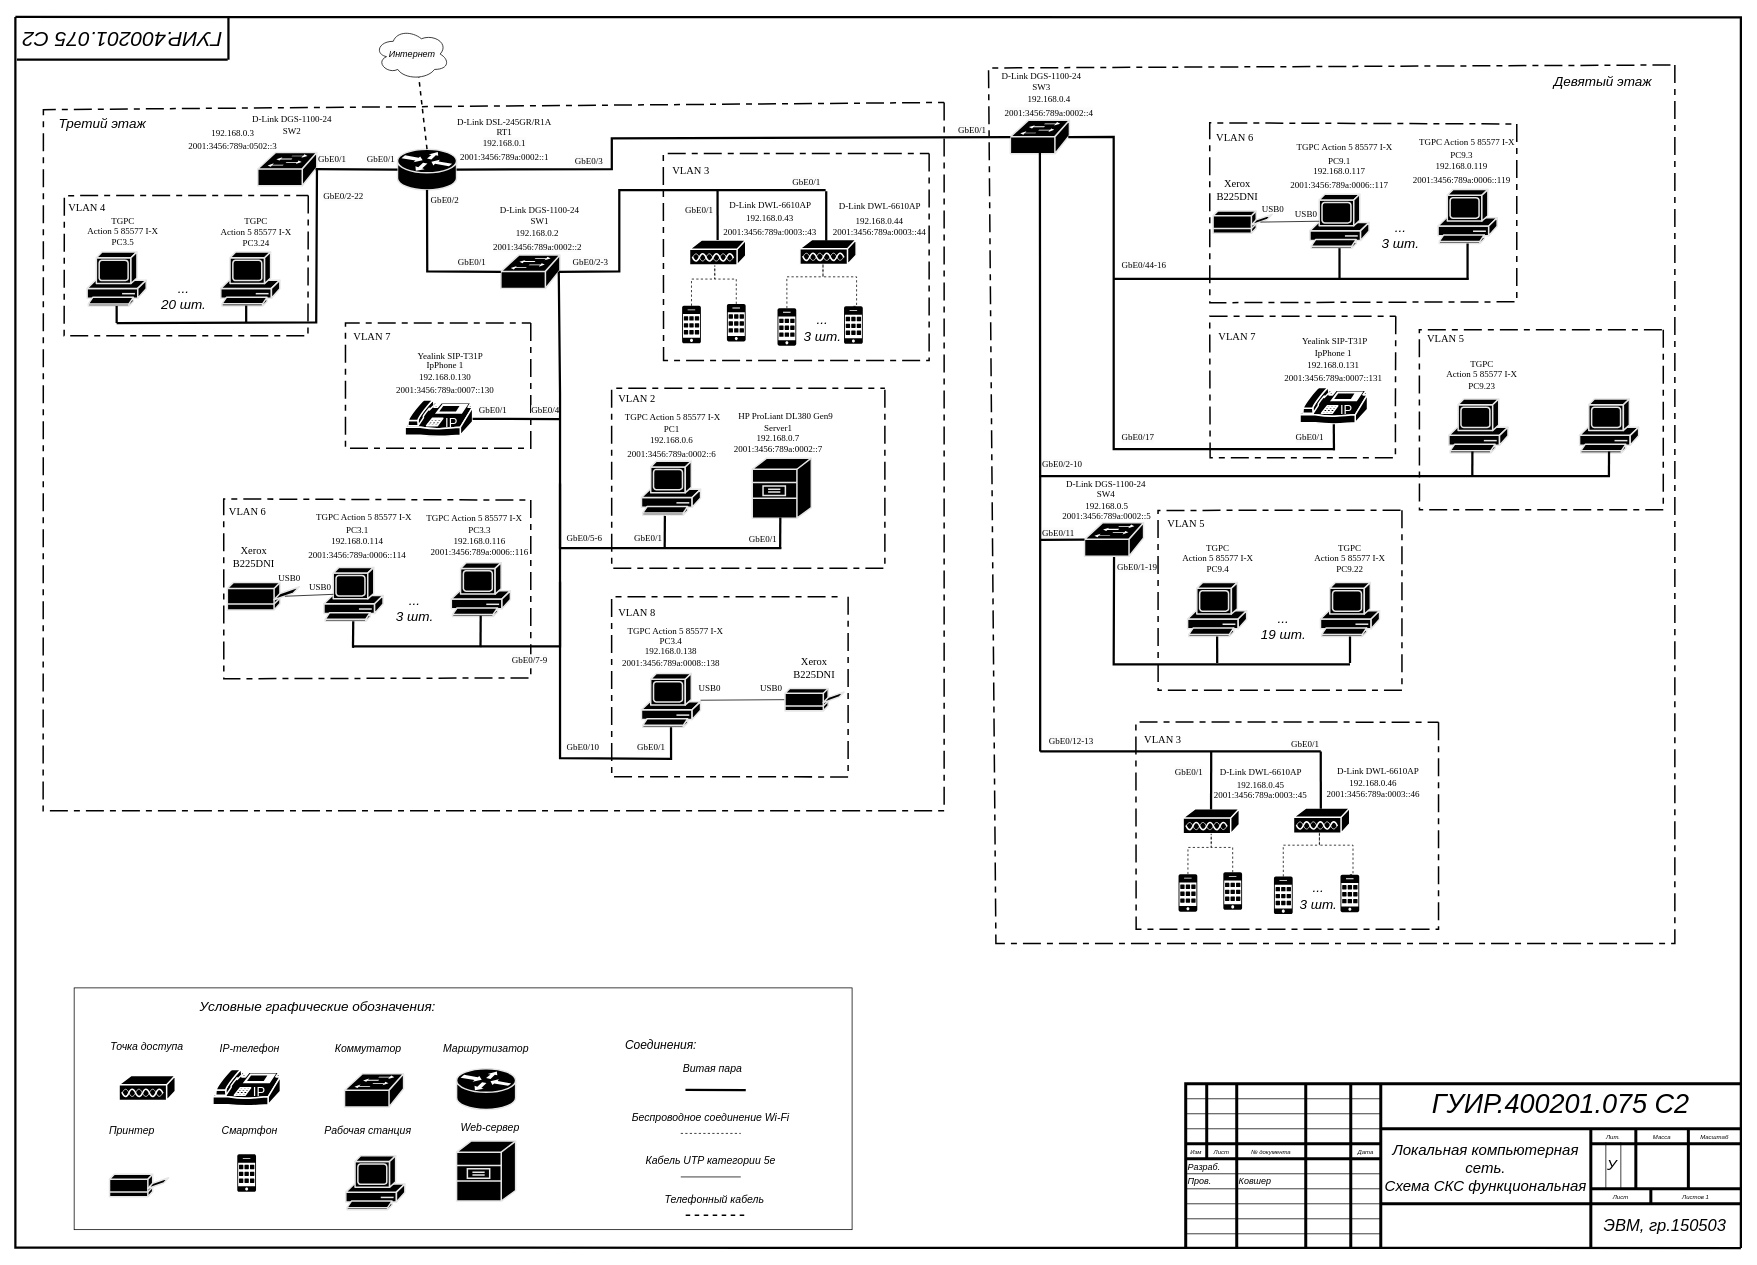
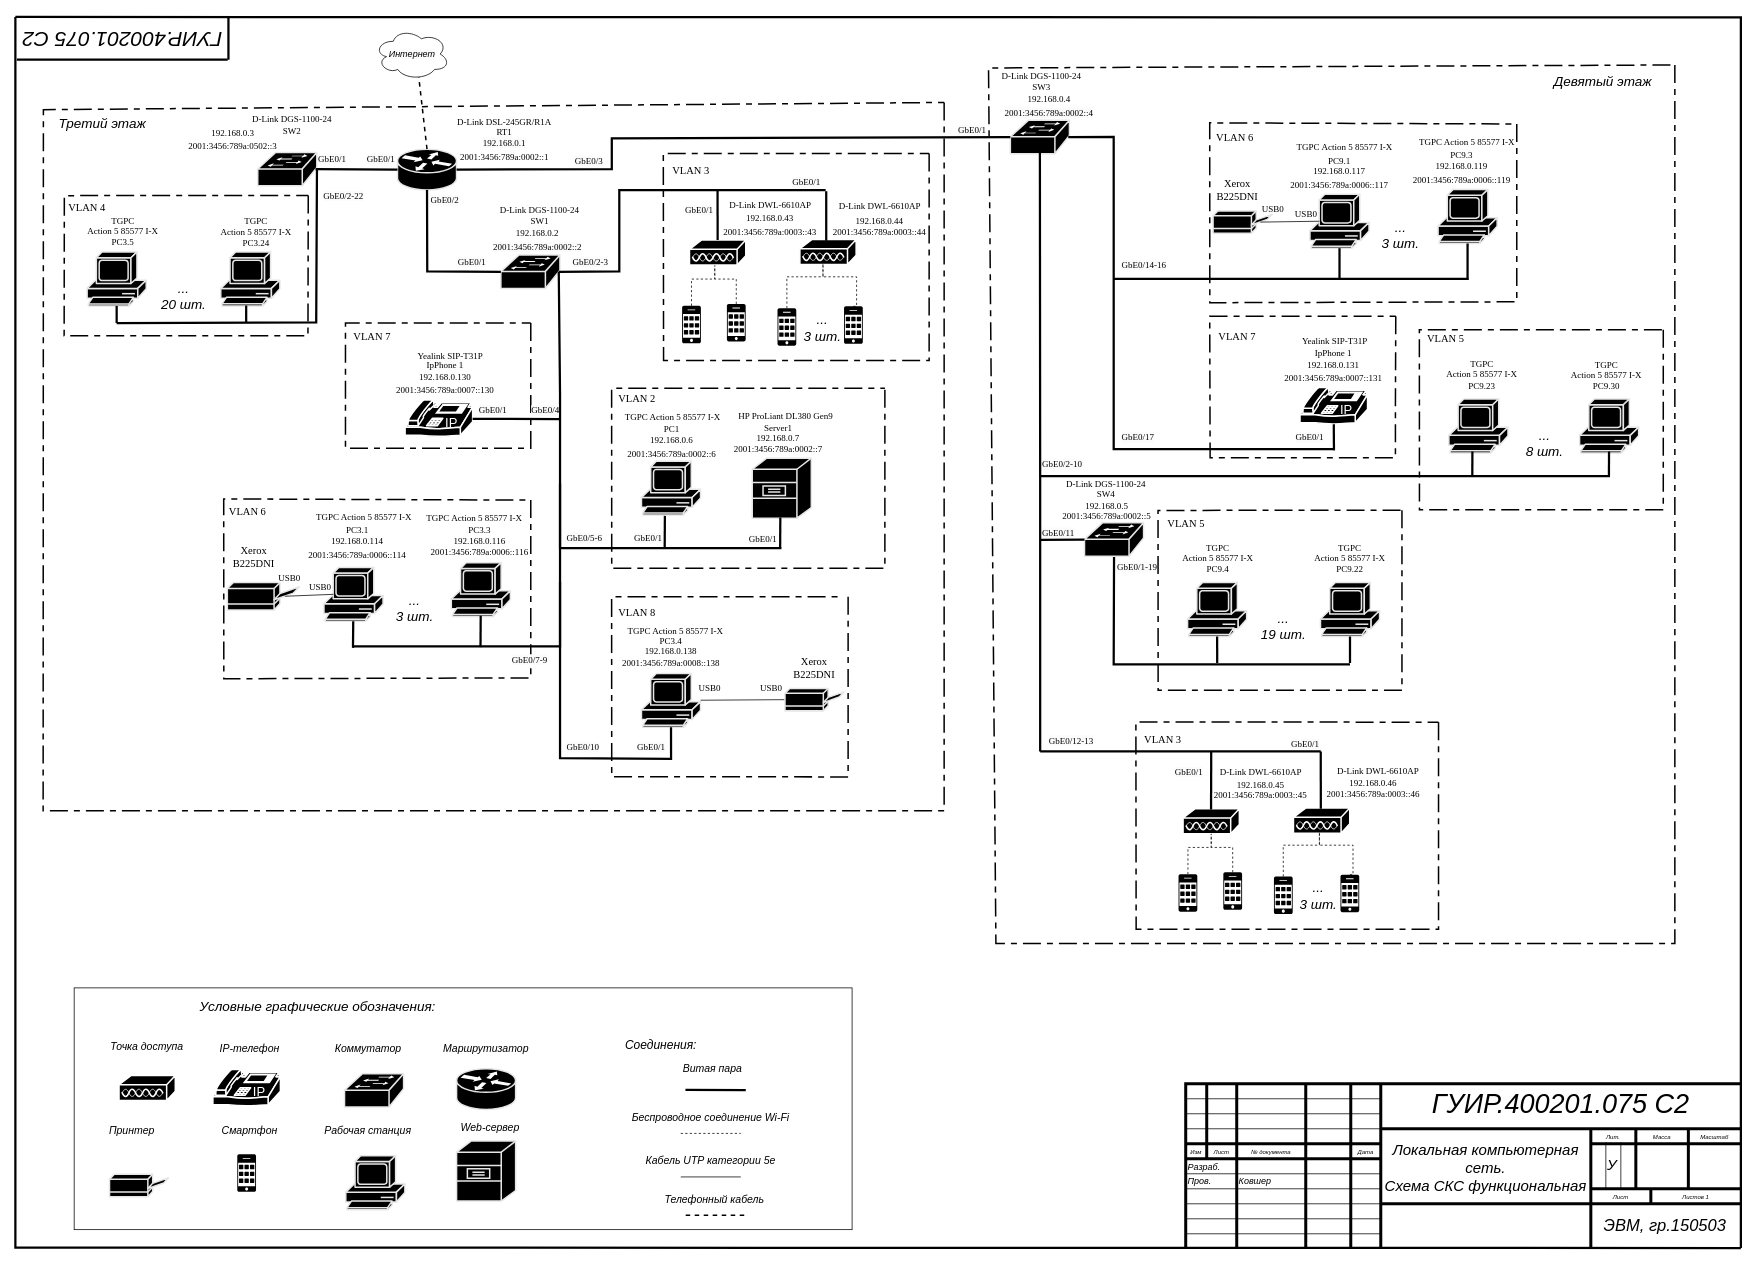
(1147, 265) -> (1147, 265)
none -> (1606, 373)
none -> (1544, 443)
